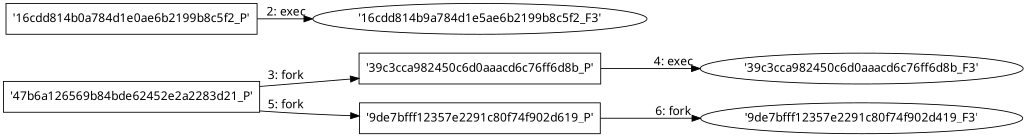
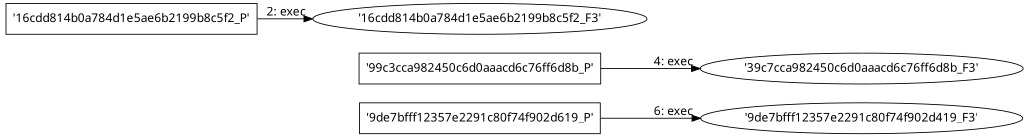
(132, 19) -> (132, 19)
(480, 19) -> (480, 19)
(480, 69) -> (480, 69)
(862, 69) -> (862, 69)
(132, 97) -> none
(674, 112) -> (674, 112)
